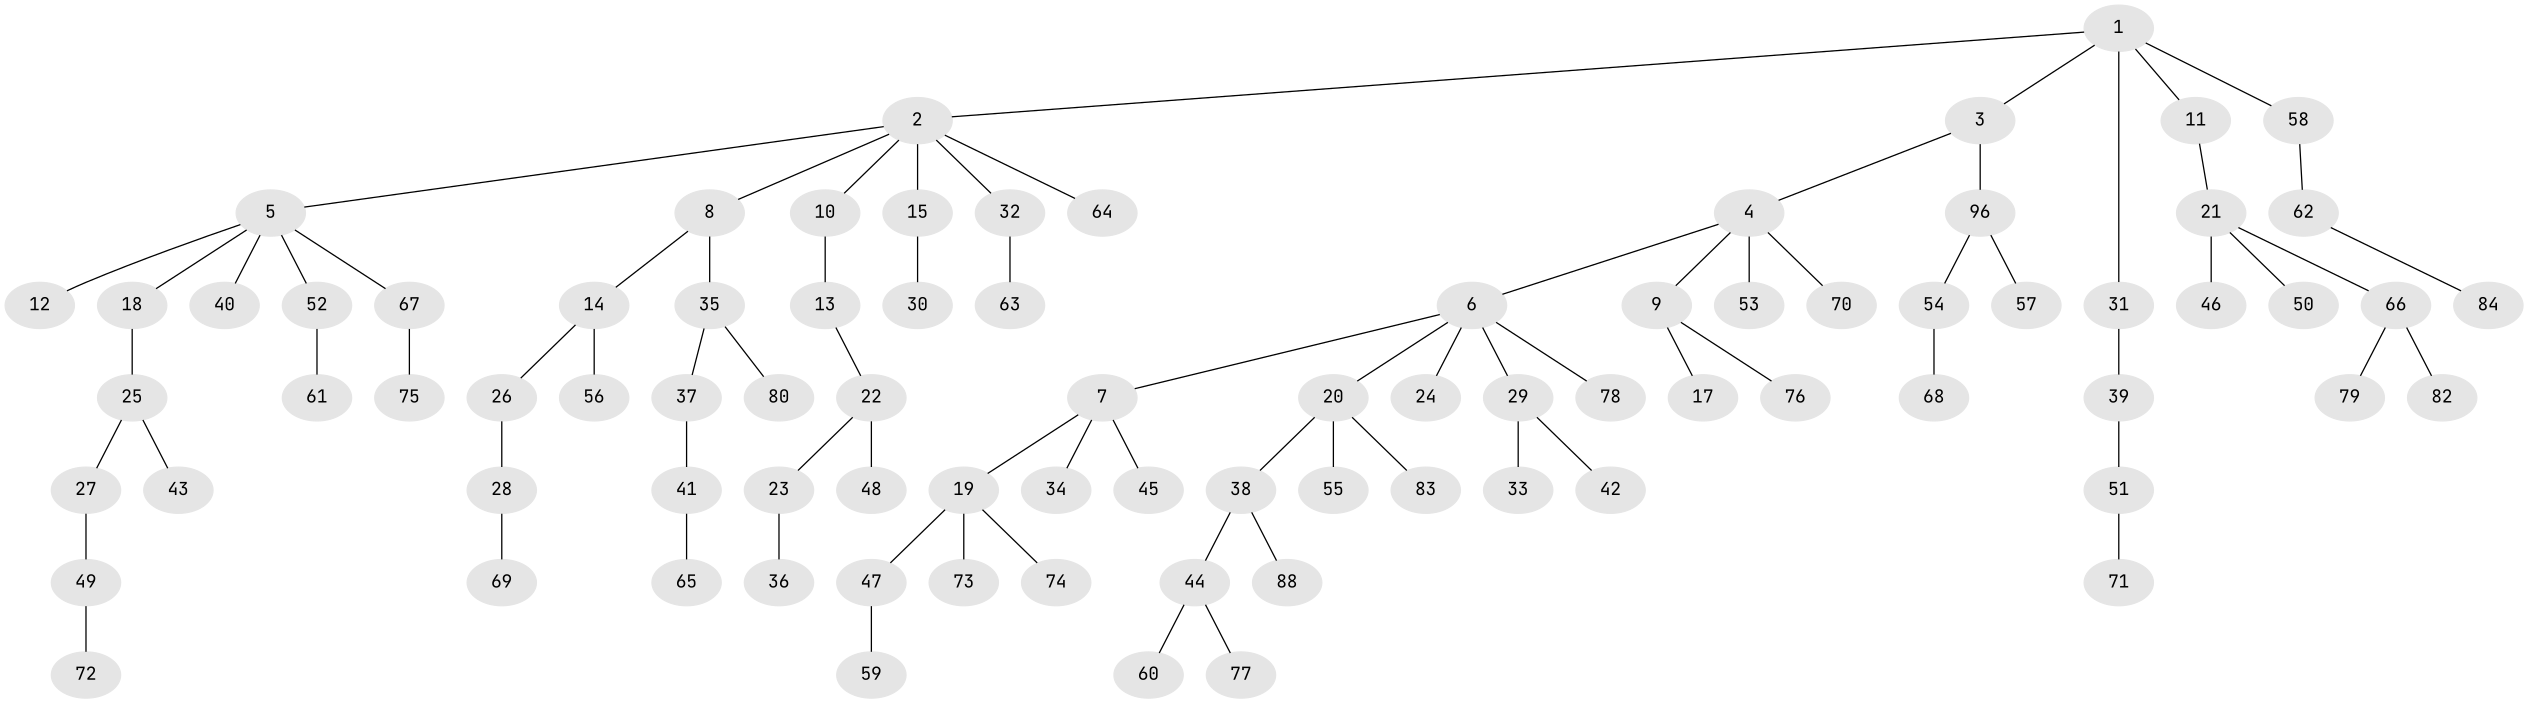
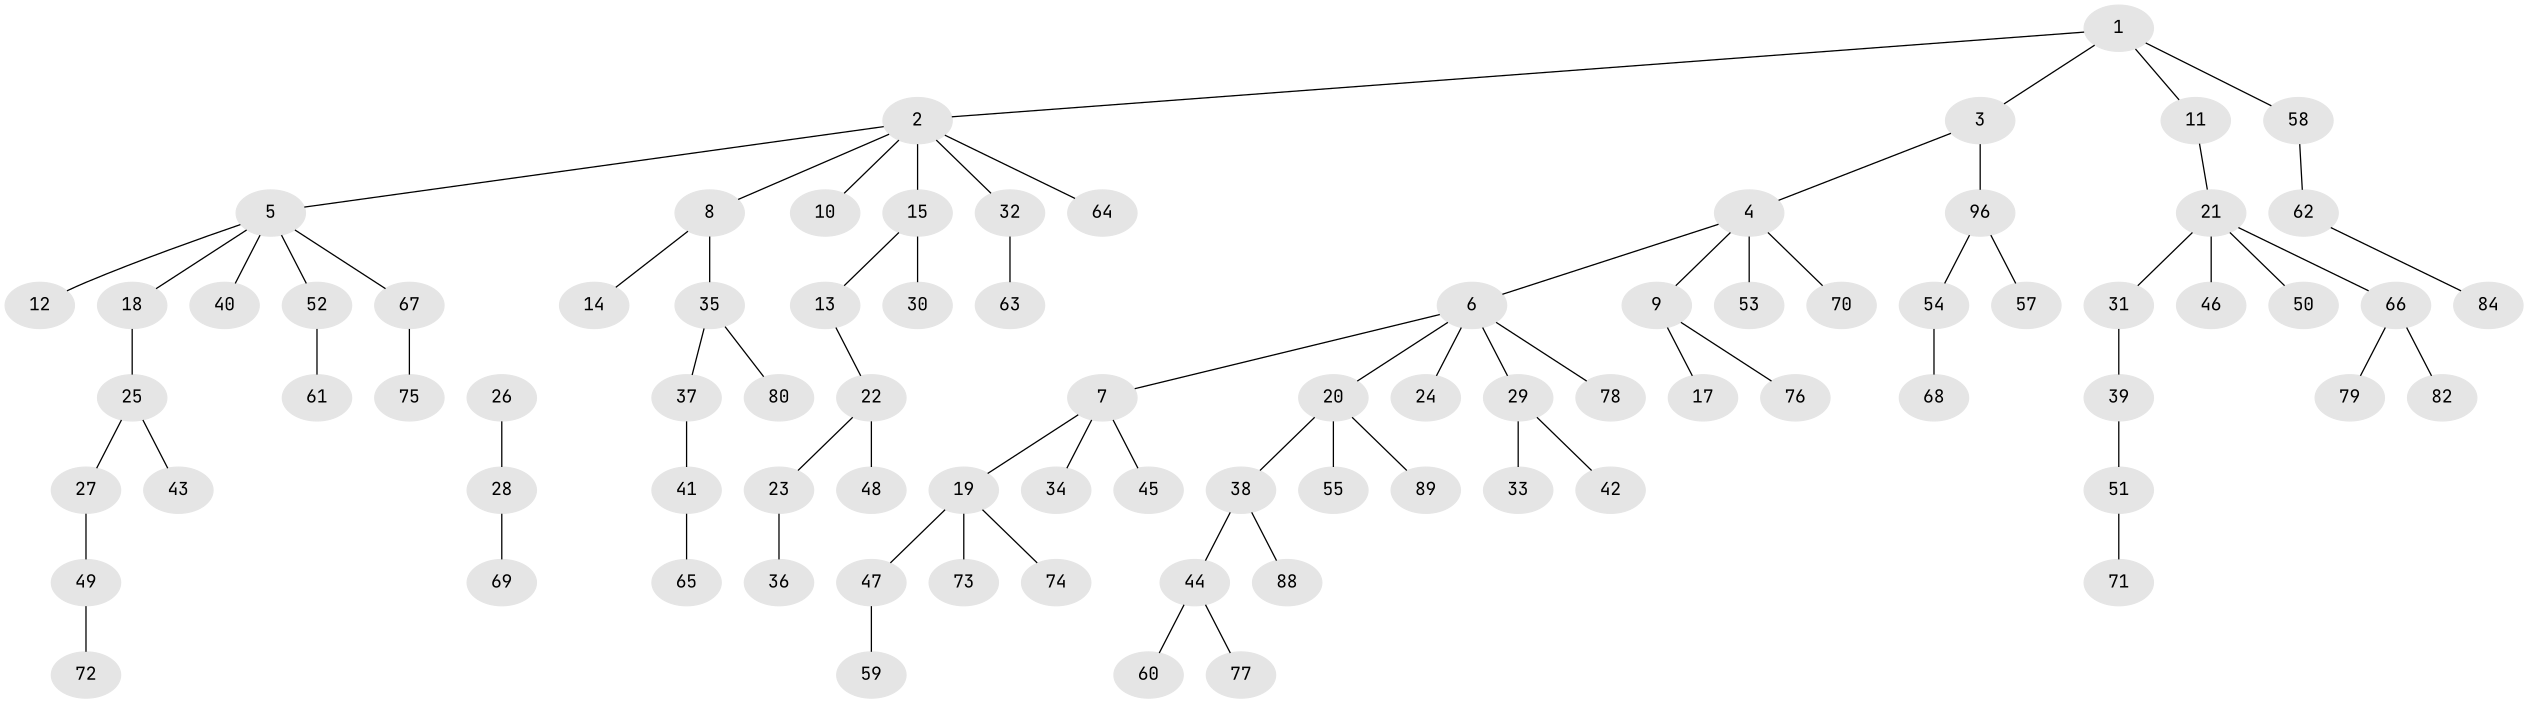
(2119, 167) -> (2165, 259)
(825, 259) -> (872, 259)
(548, 351) -> none
(594, 398) -> none
(1426, 490) -> (1426, 490)
